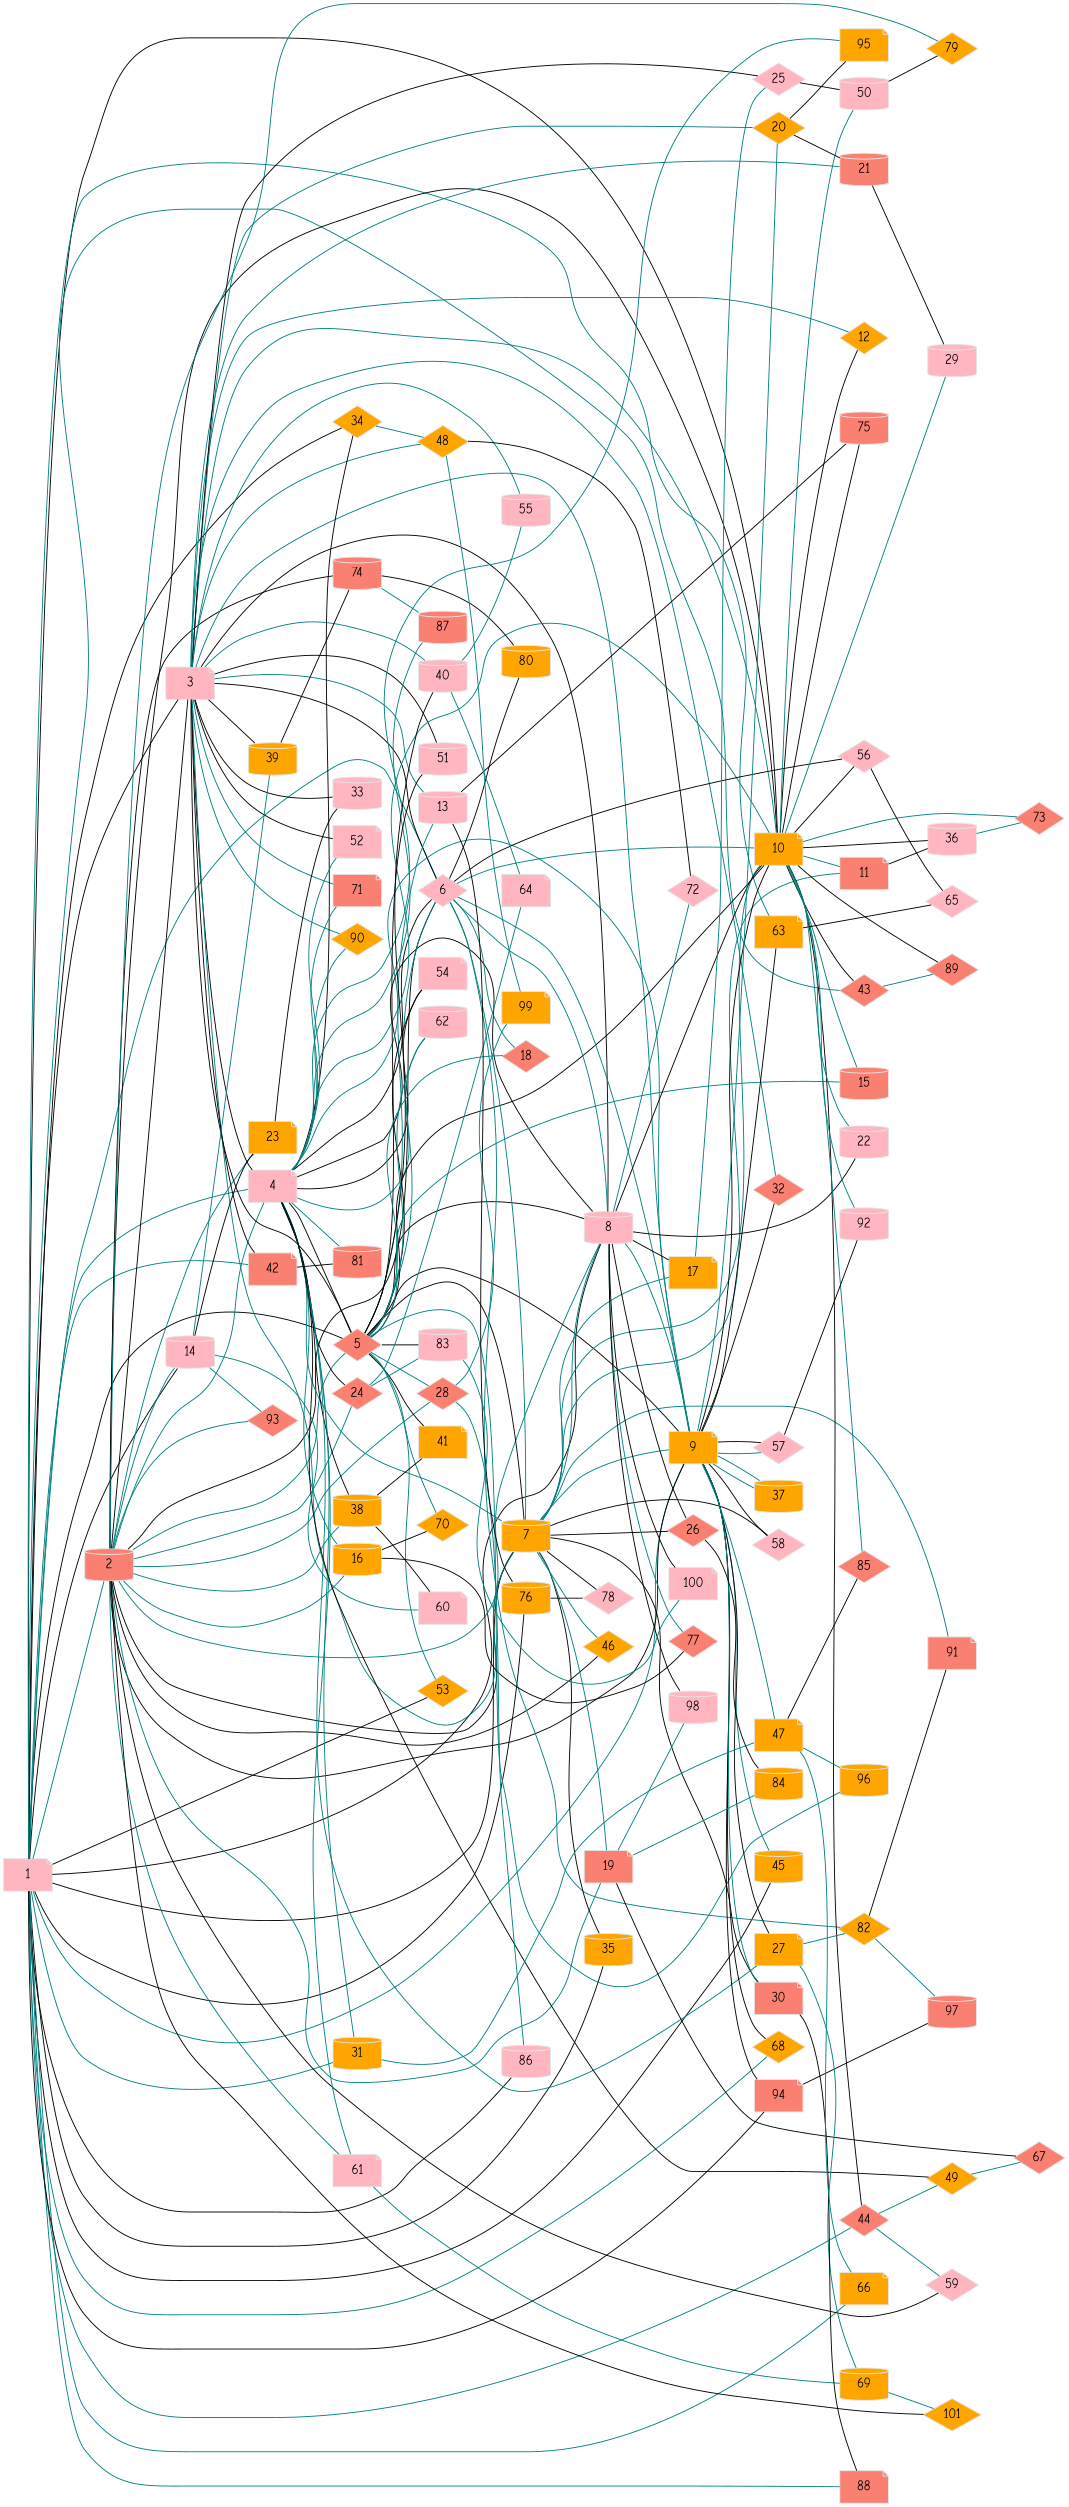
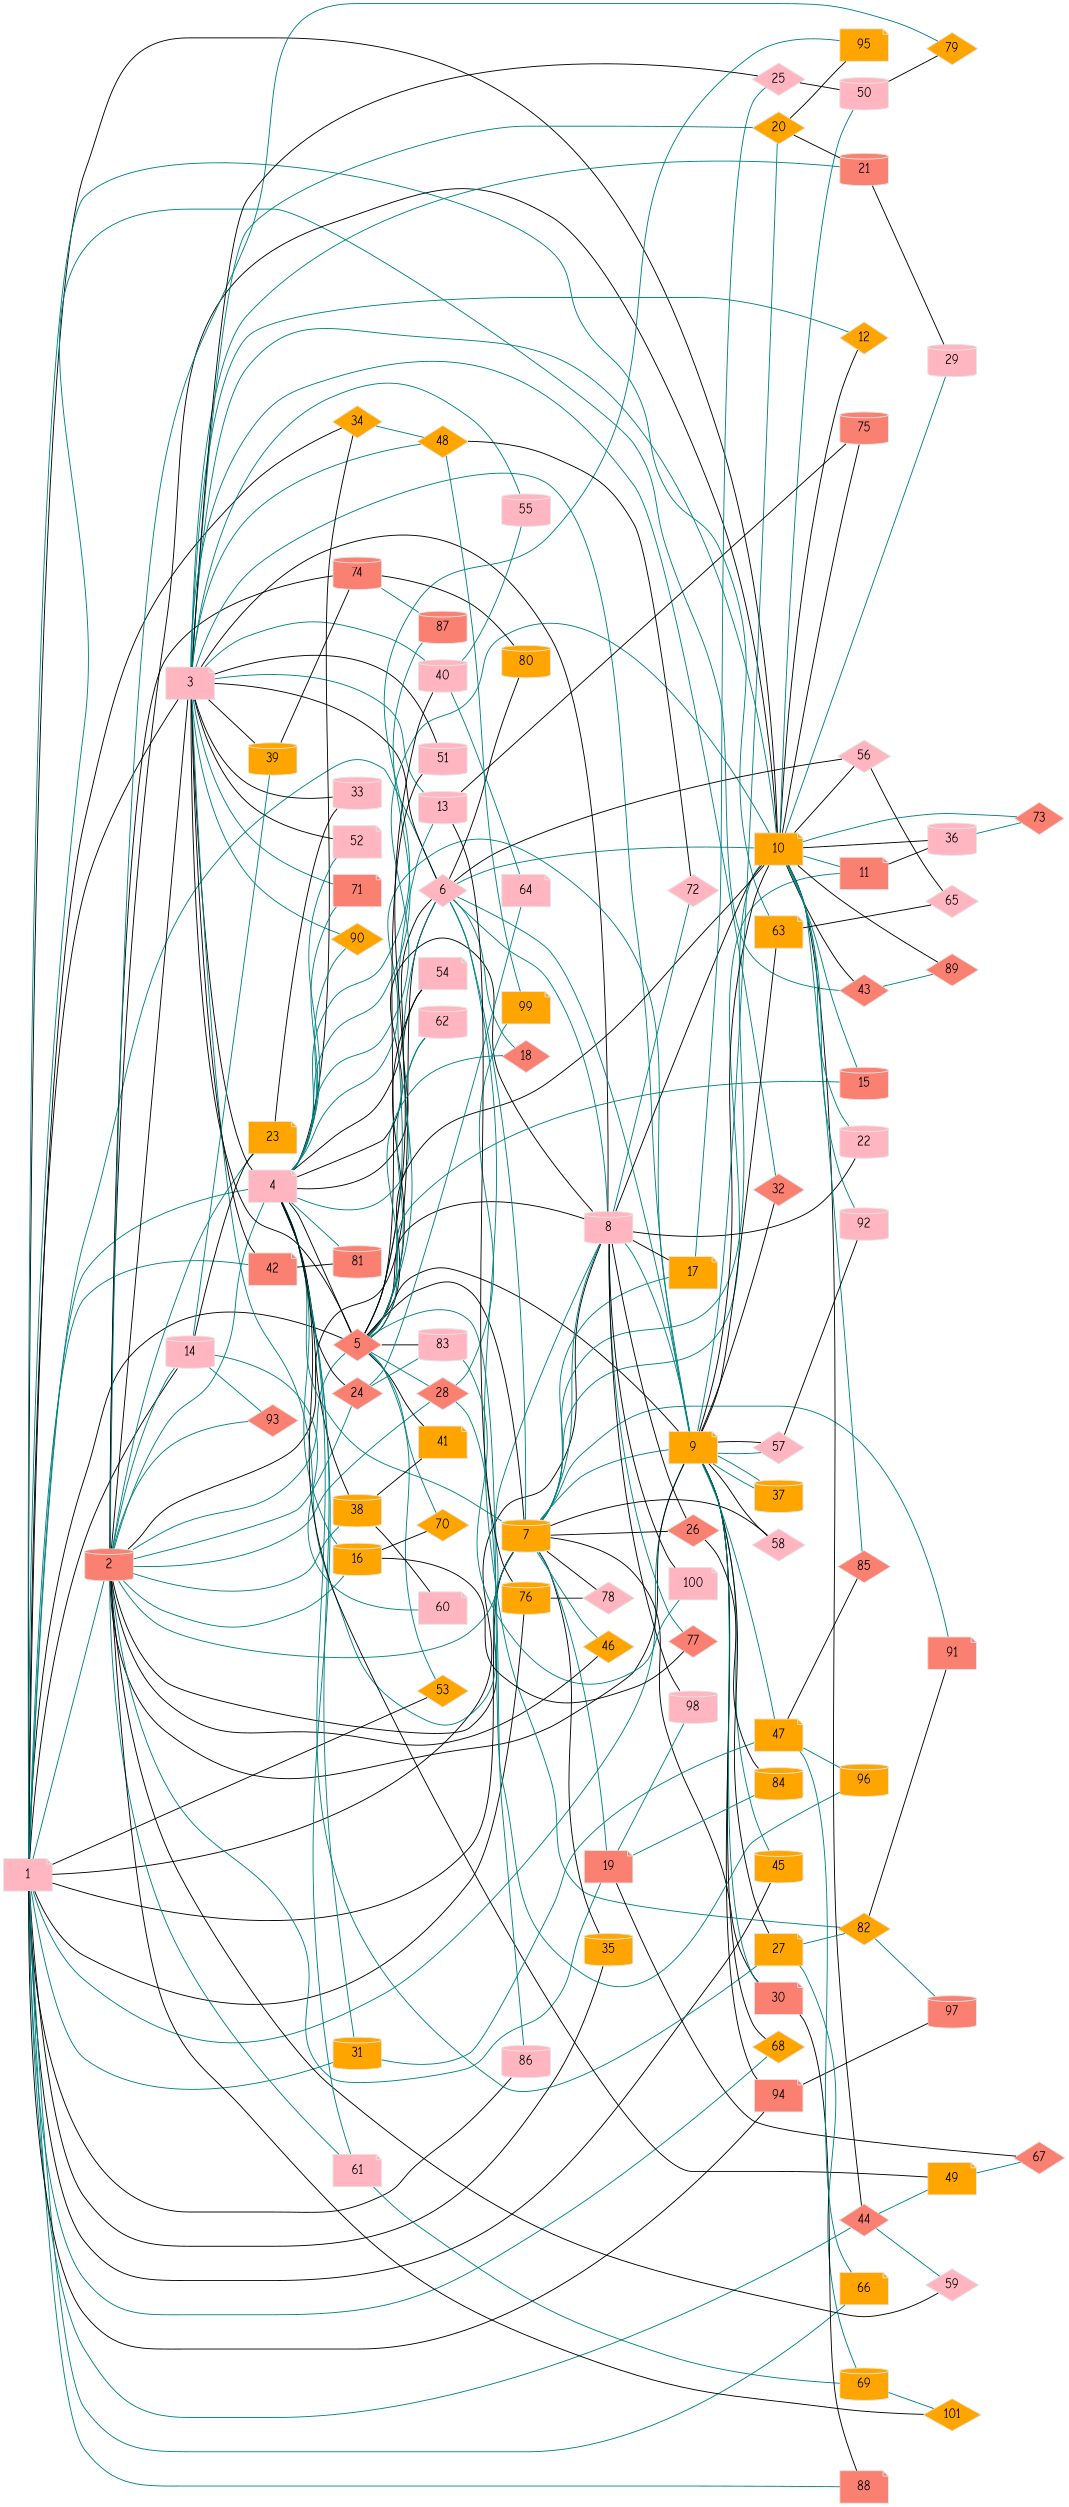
(952, 2179) -> (952, 2179)
